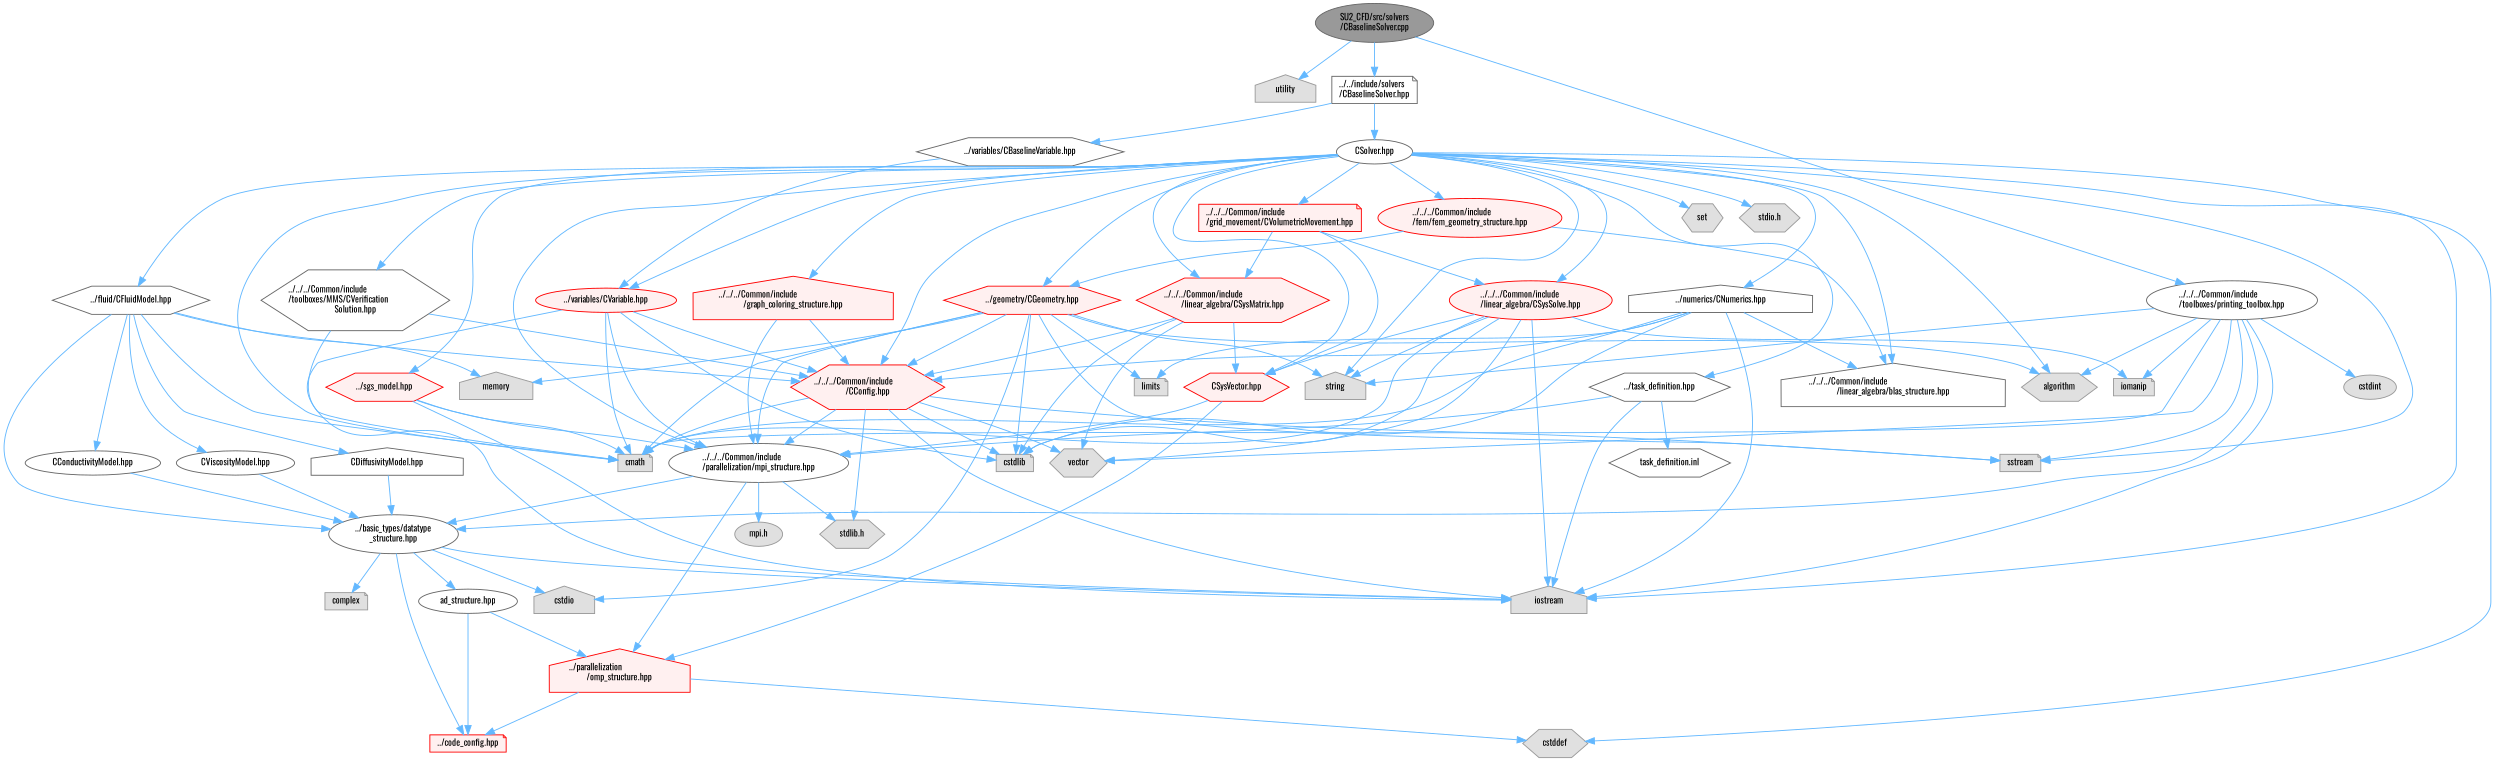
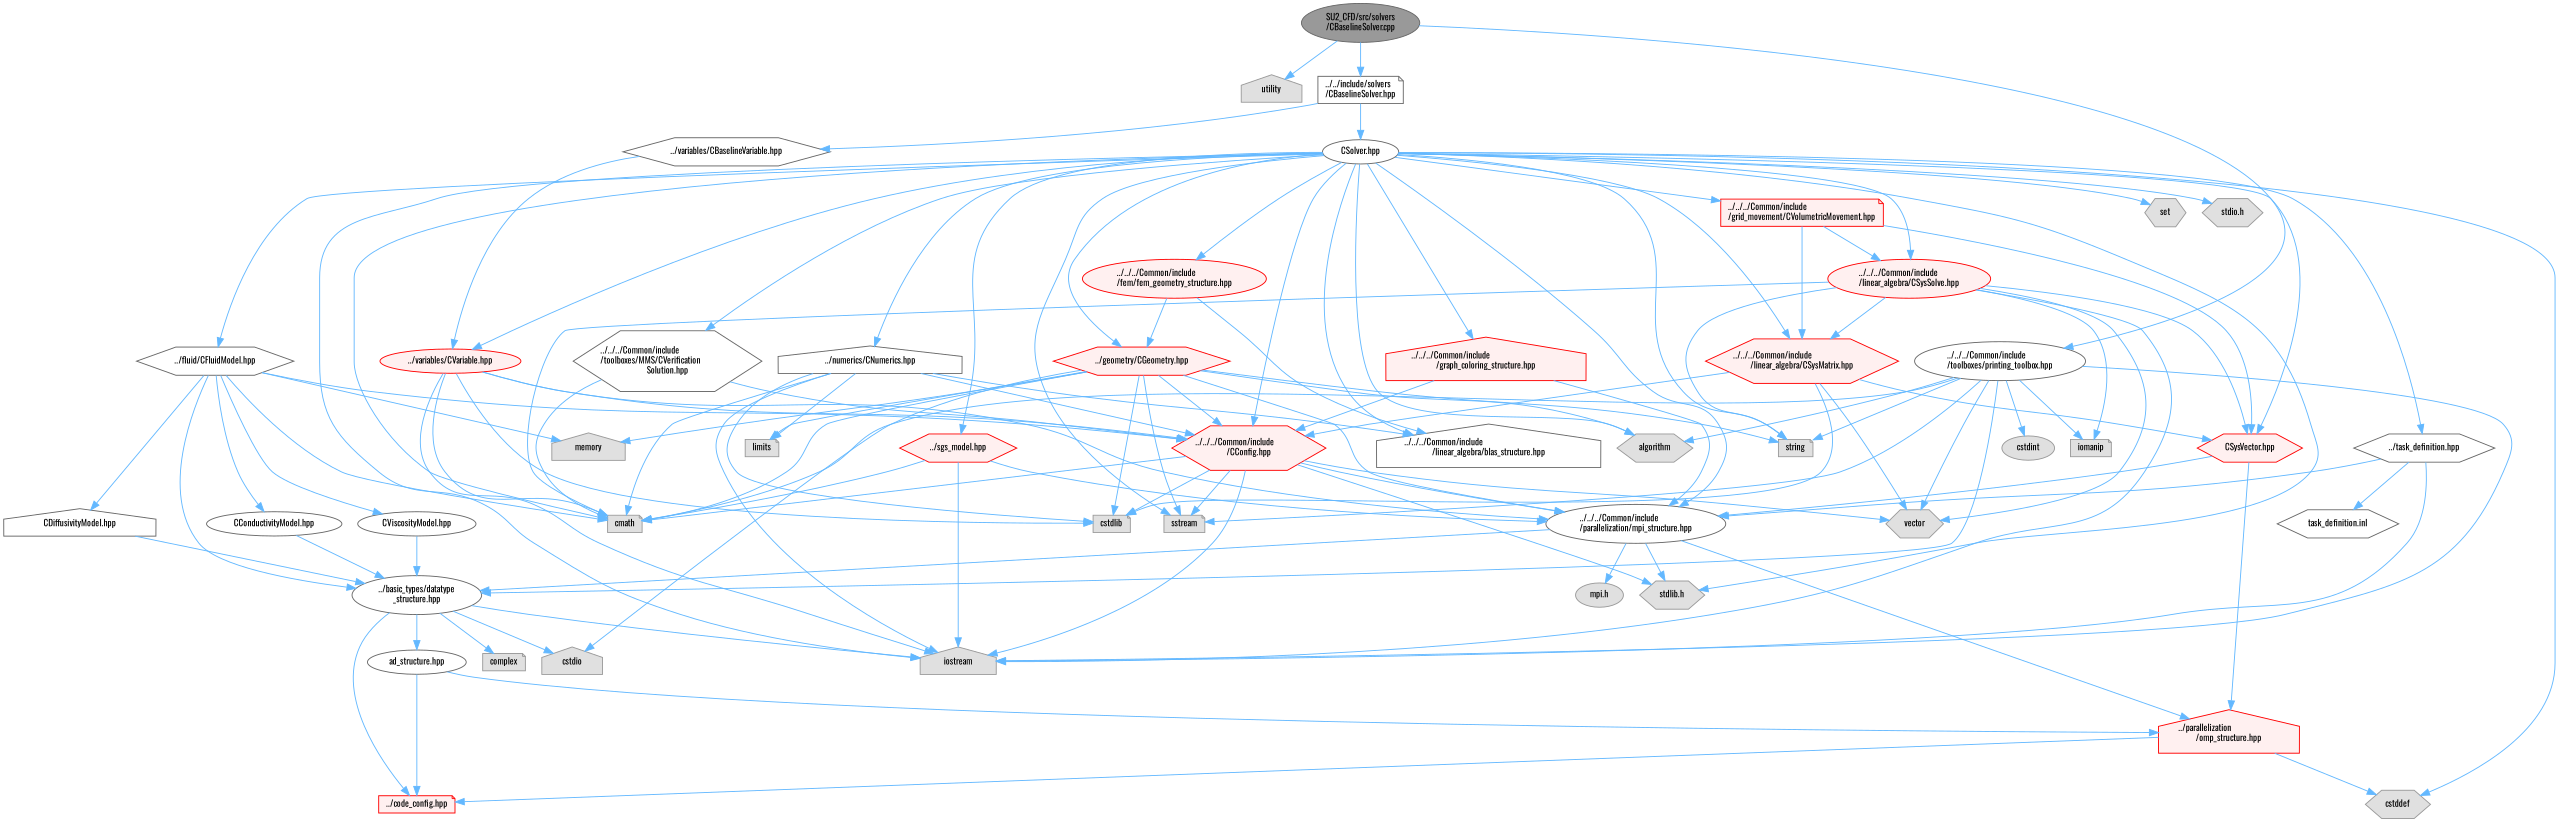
none -> (2175, 280)
(1335, 387) -> (1796, 448)
(1286, 442) -> (1862, 315)
